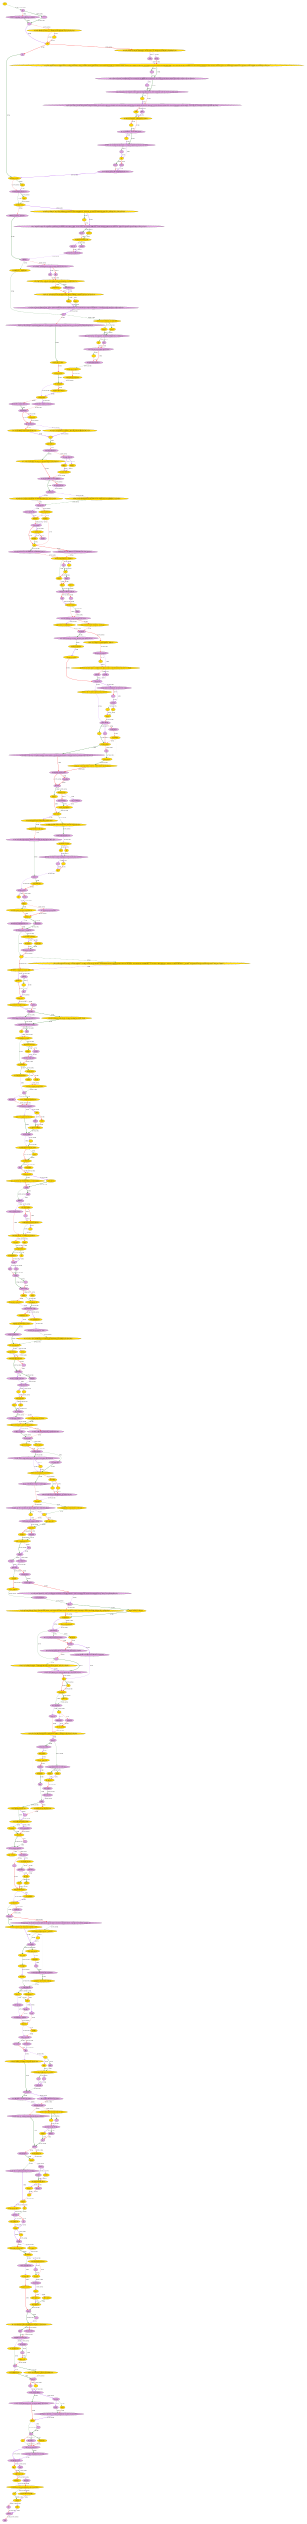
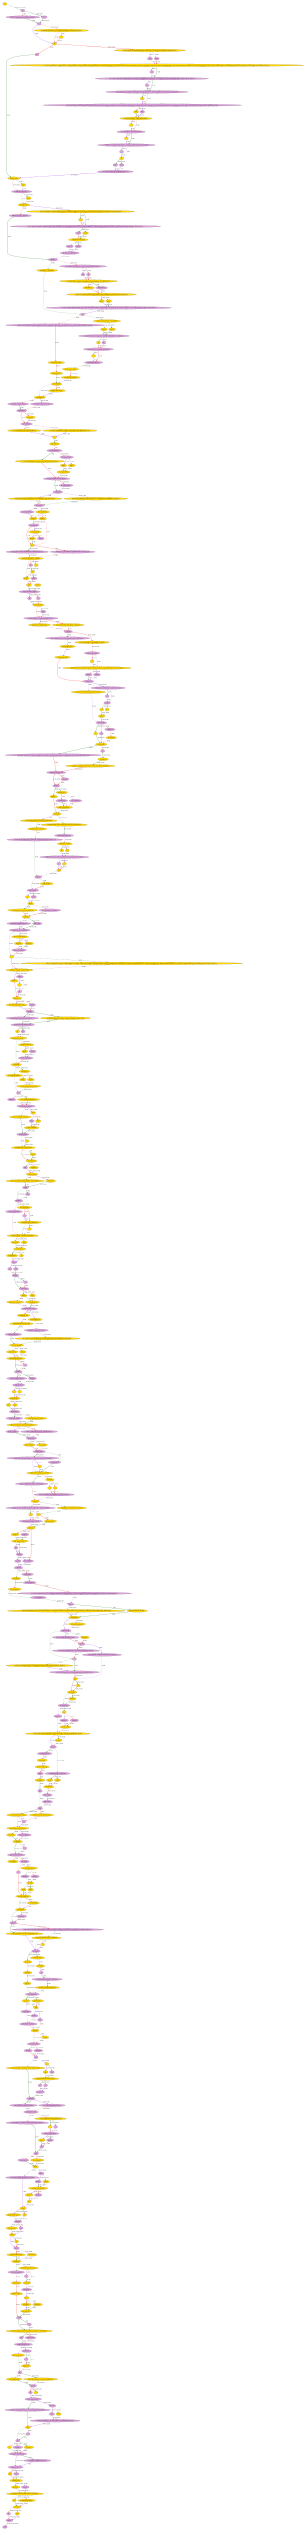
(32, 1531) -> (31, 1544)
none -> (59, 1740)
